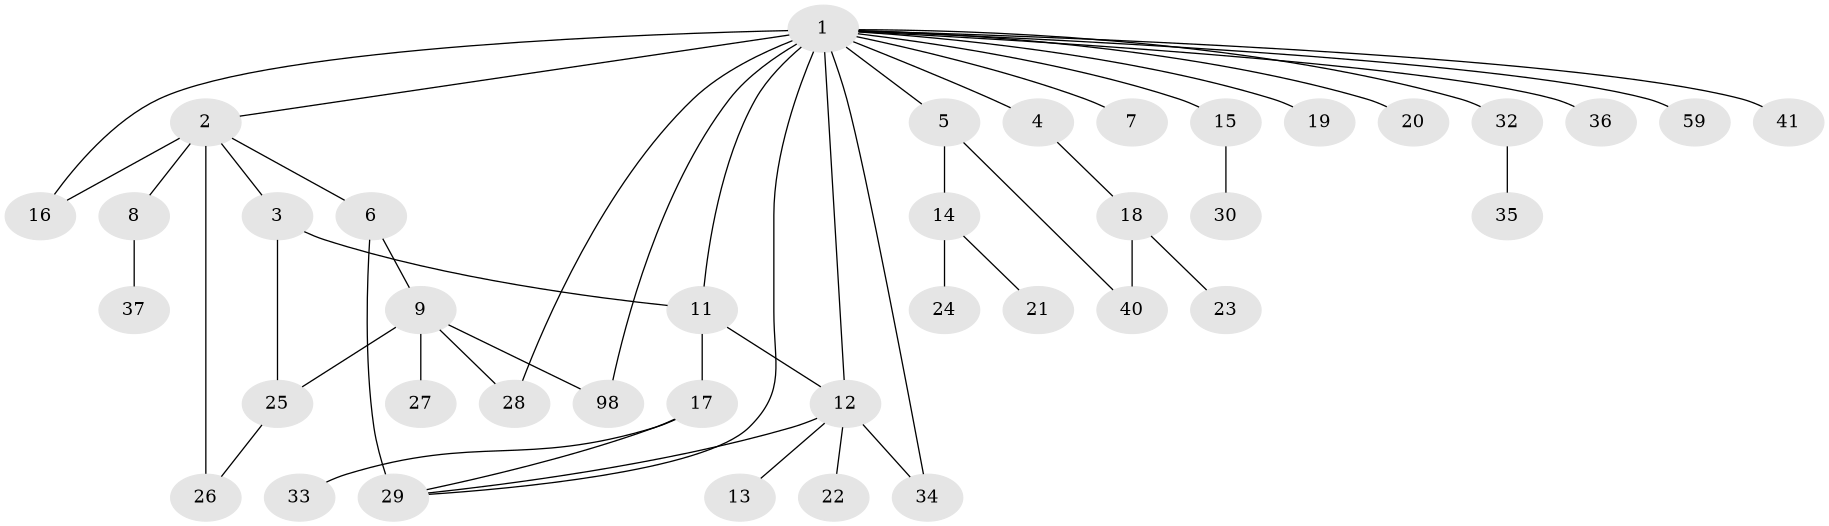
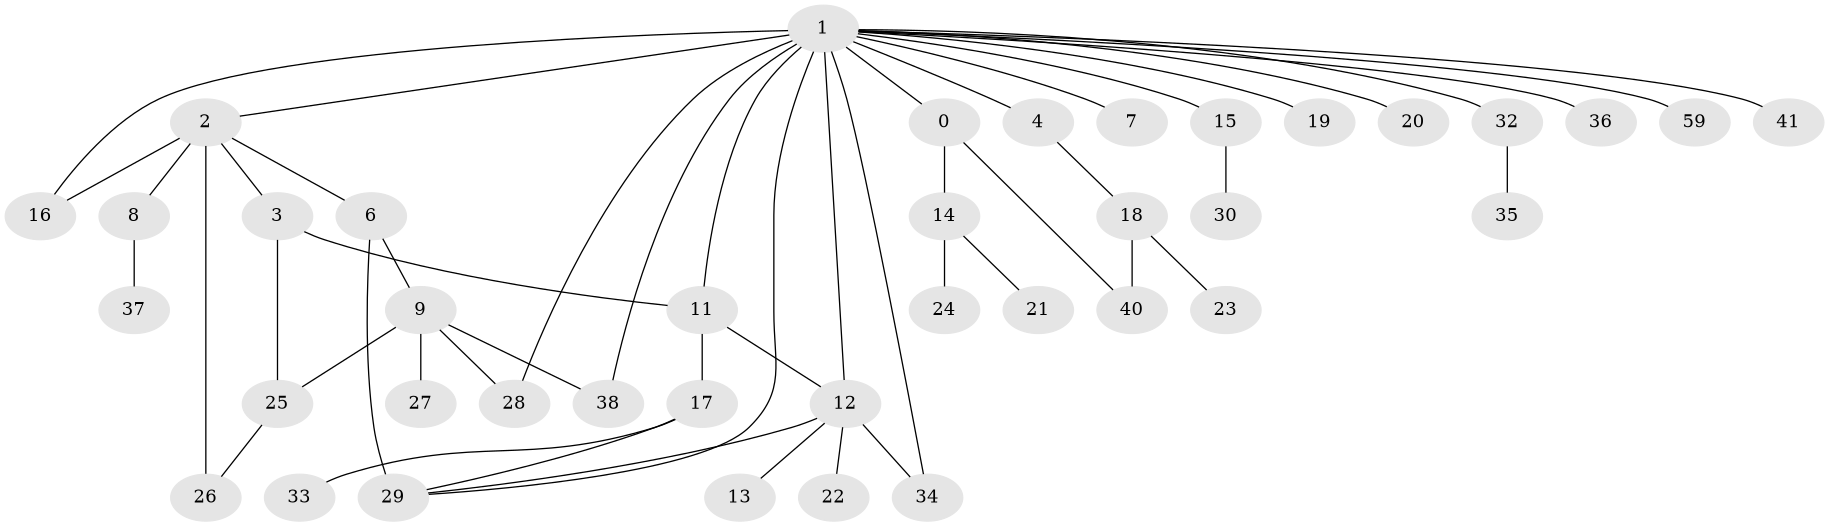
(945, 122) -> (945, 122)
(608, 404) -> (608, 404)
